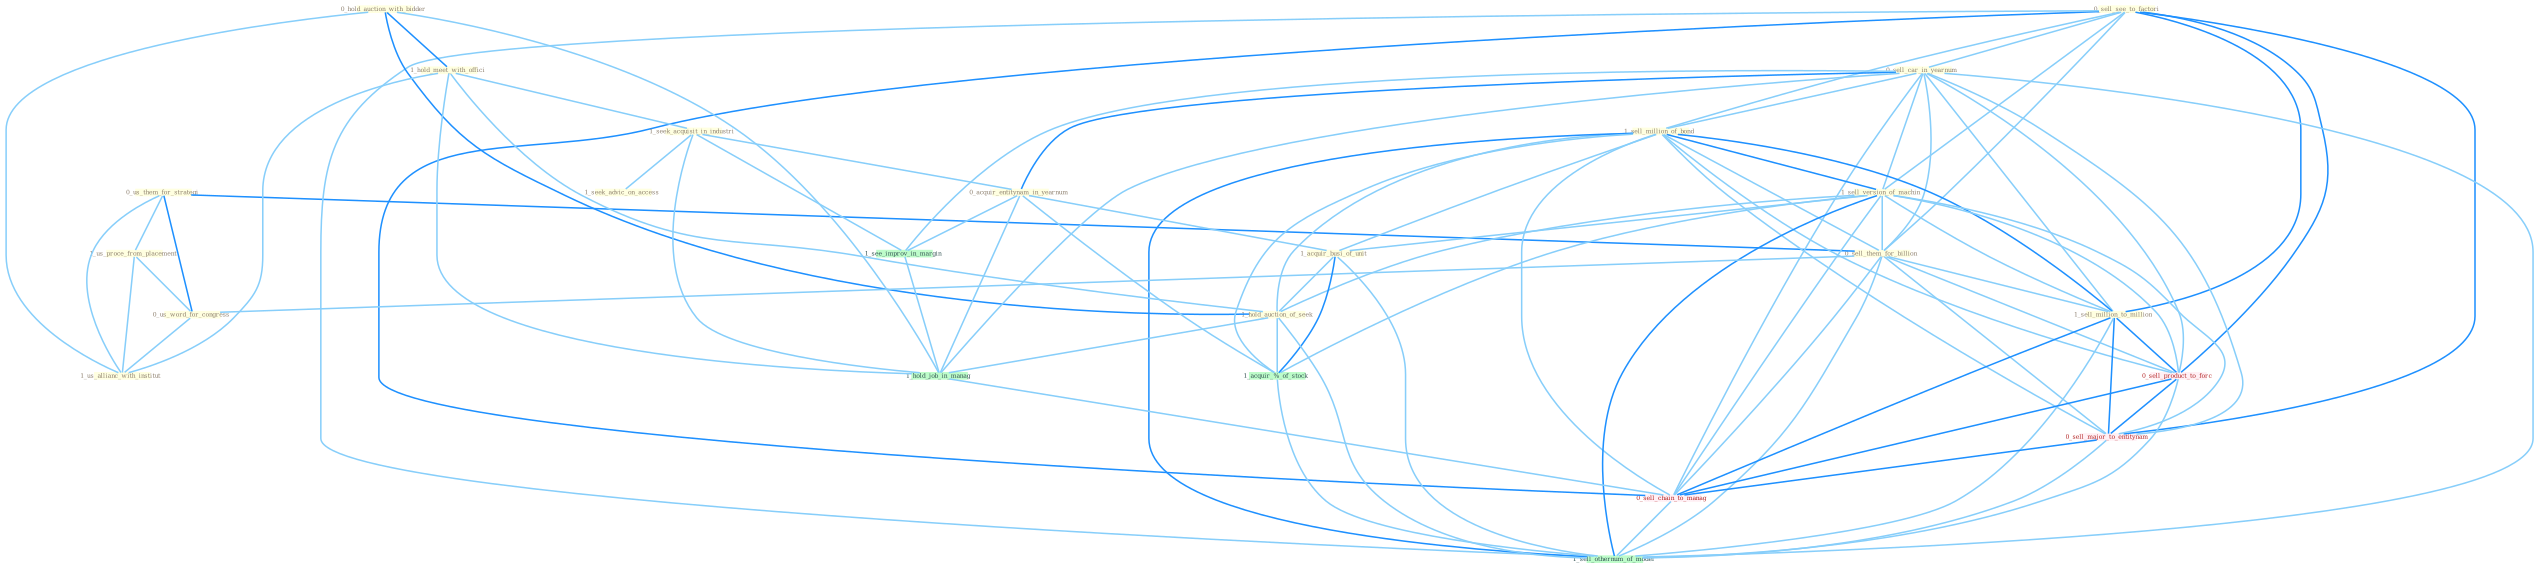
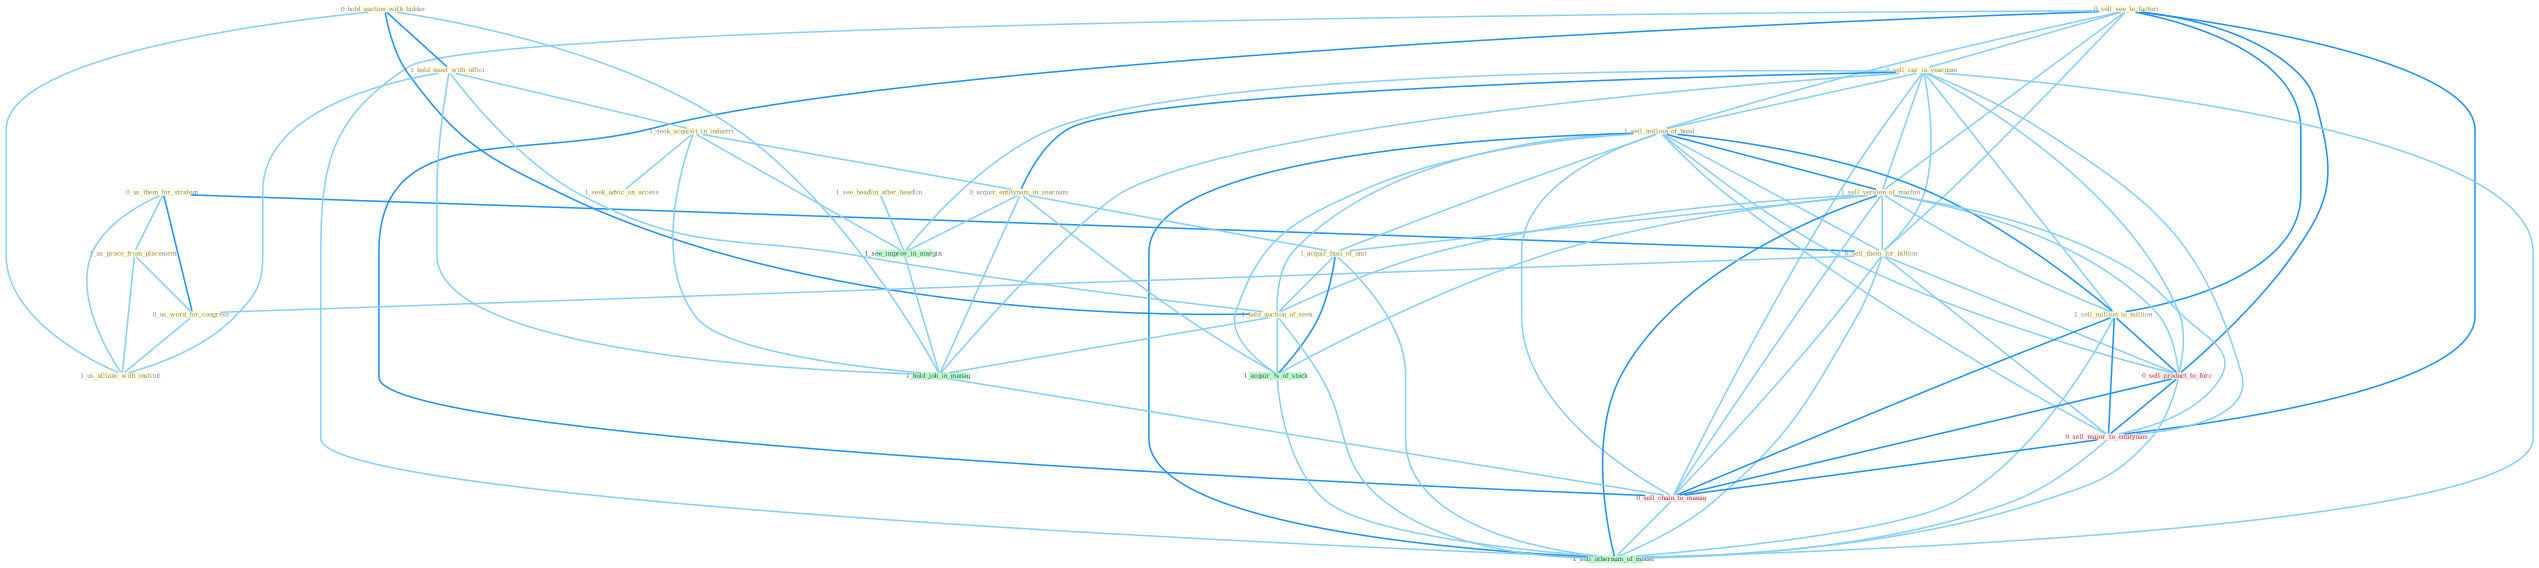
none -> (880, 192)
(1998, 284) -> none
